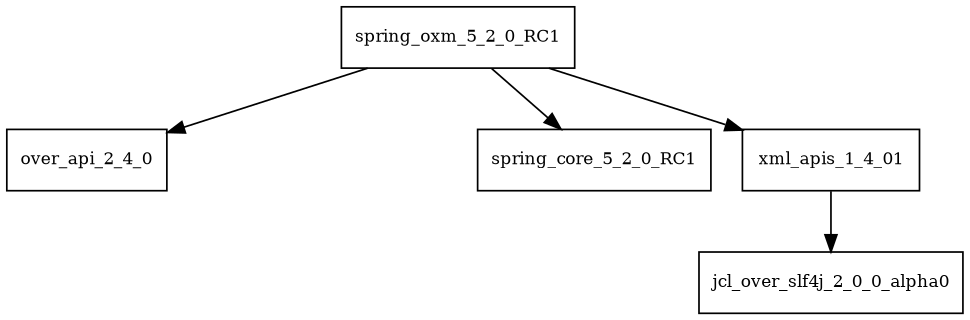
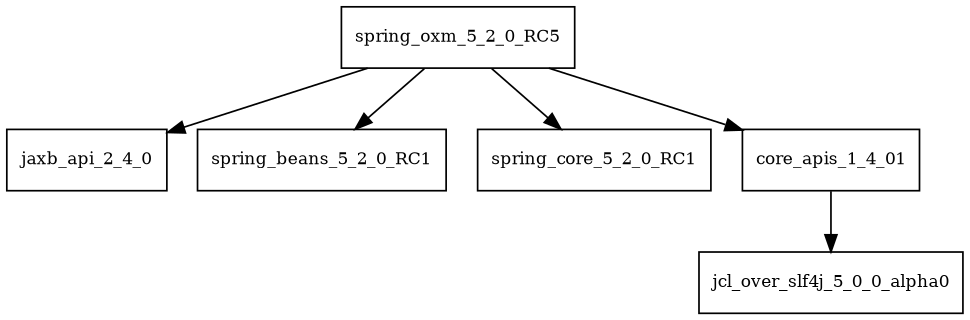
(458, 37) -> (458, 37)
(87, 160) -> (87, 160)
none -> (322, 160)
(831, 160) -> (831, 160)
(831, 283) -> (831, 283)
